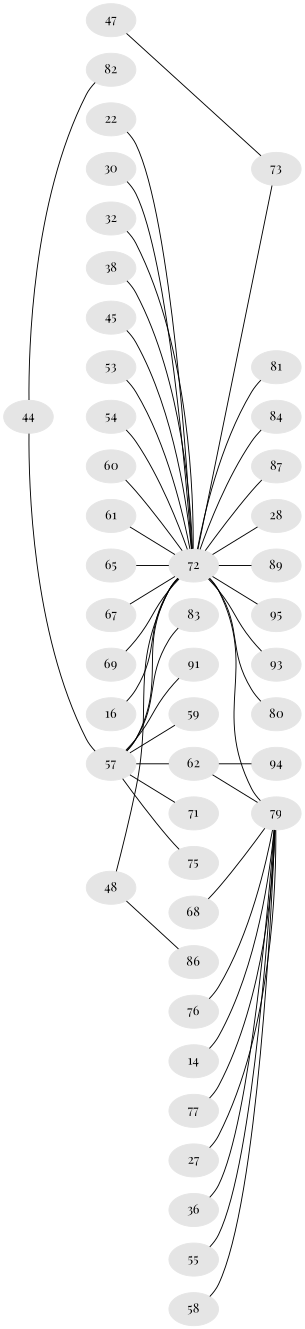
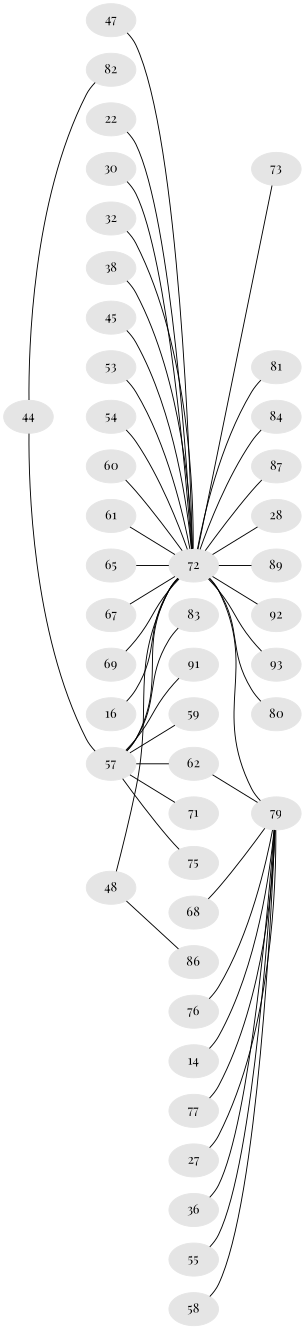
(194, 95) -> (178, 287)
(276, 615) -> (276, 615)
(276, 764) -> none
